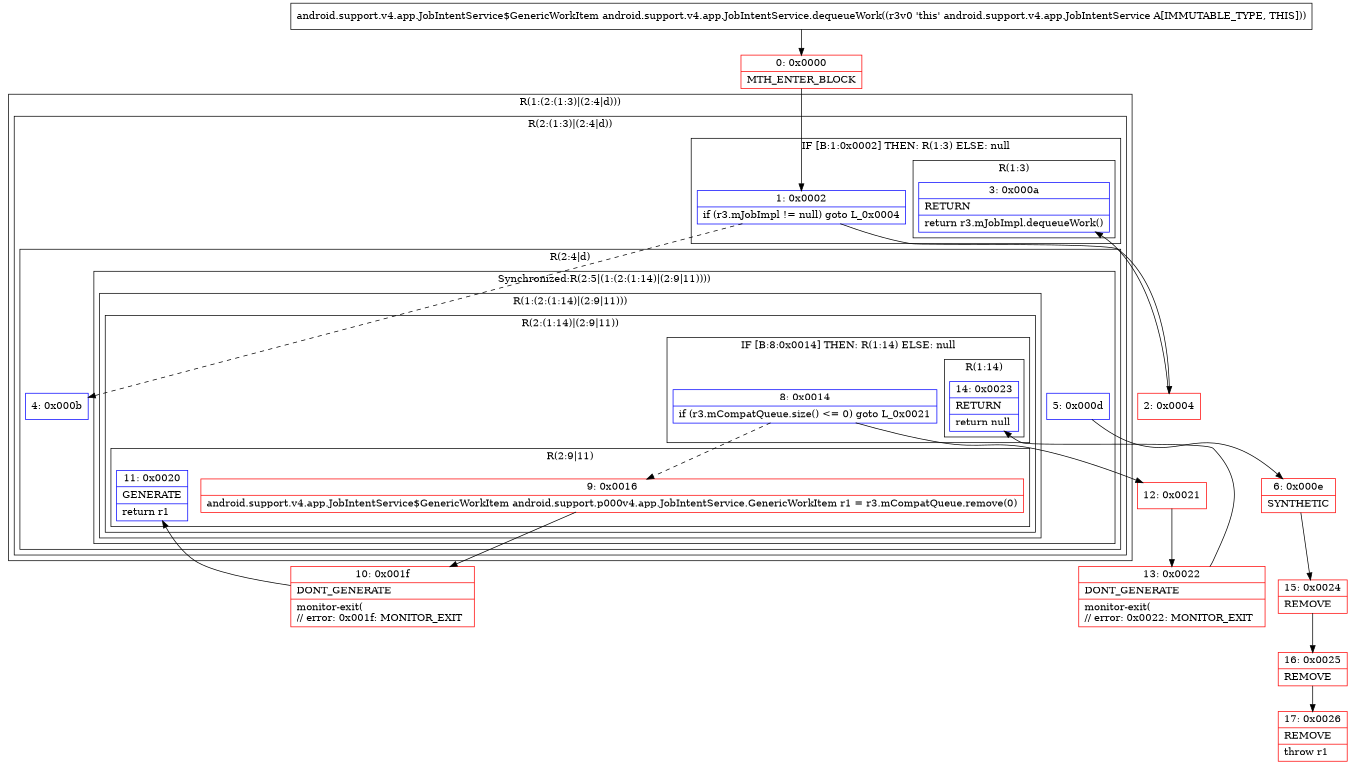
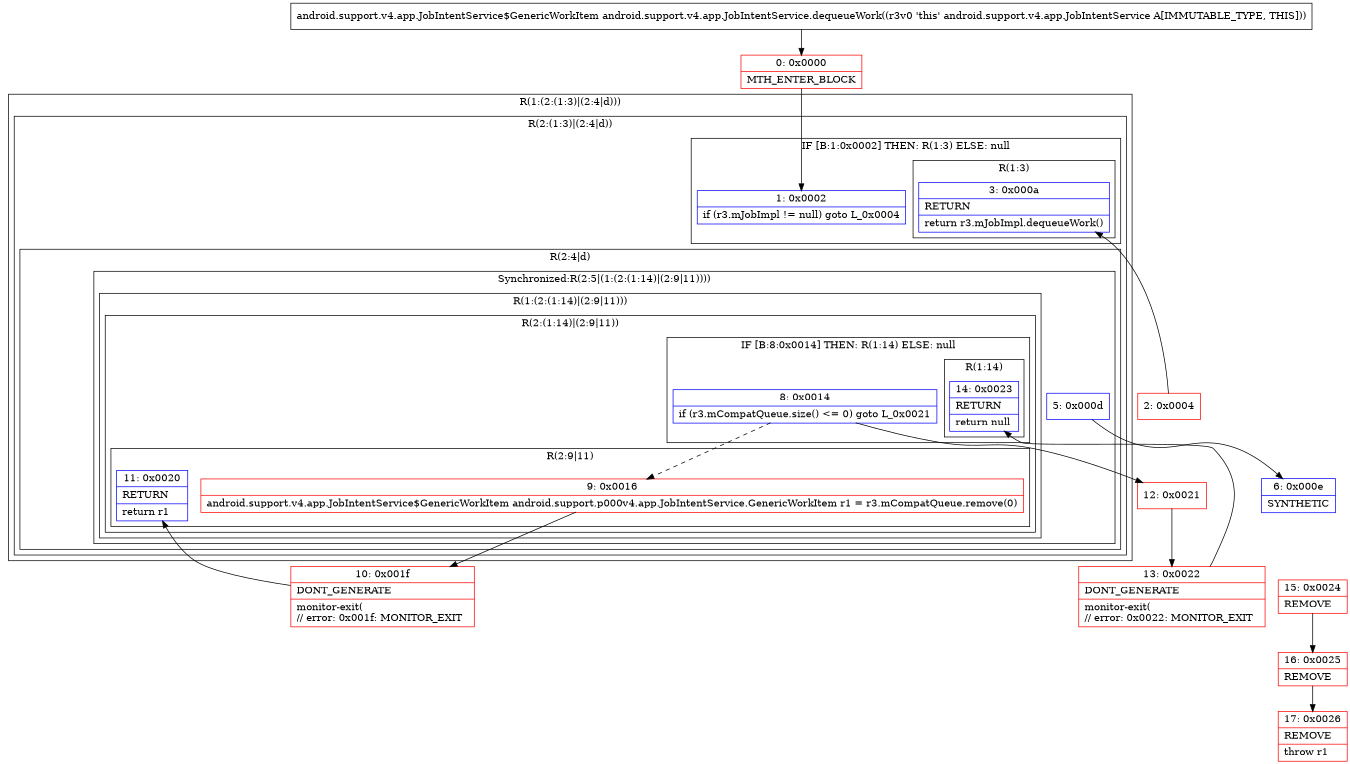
(1145, 282) -> none
(57, 406) -> none
(152, 495) -> (145, 495)
(1298, 496) -> (1298, 496)
(1305, 543) -> none
